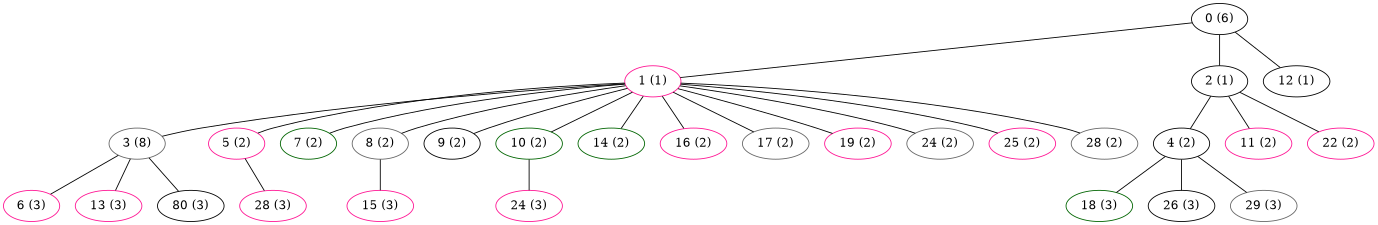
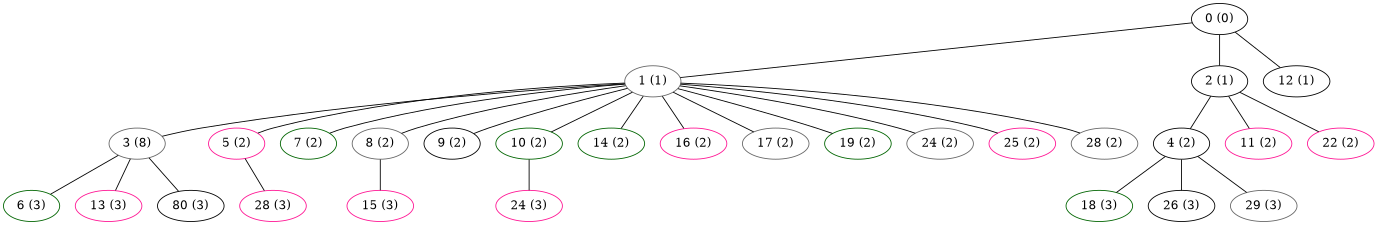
(1220, 19) -> (1220, 19)
(653, 81) -> (653, 81)
(858, 144) -> (858, 144)
(32, 206) -> (32, 206)
